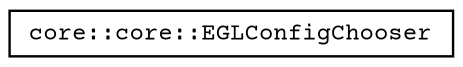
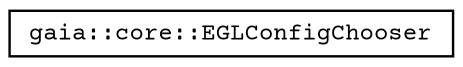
(231, 34) -> (231, 34)
